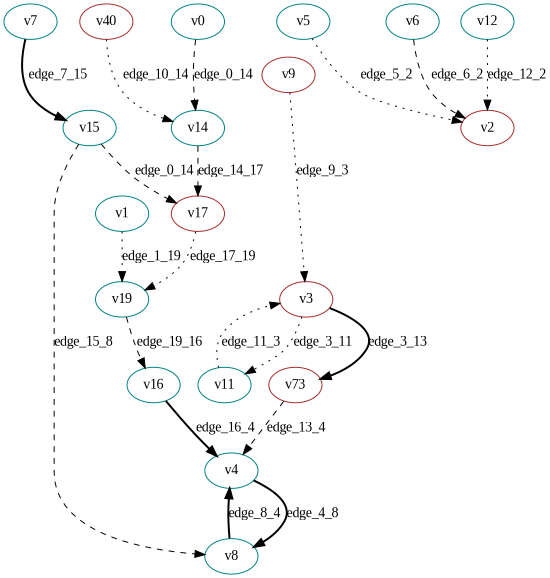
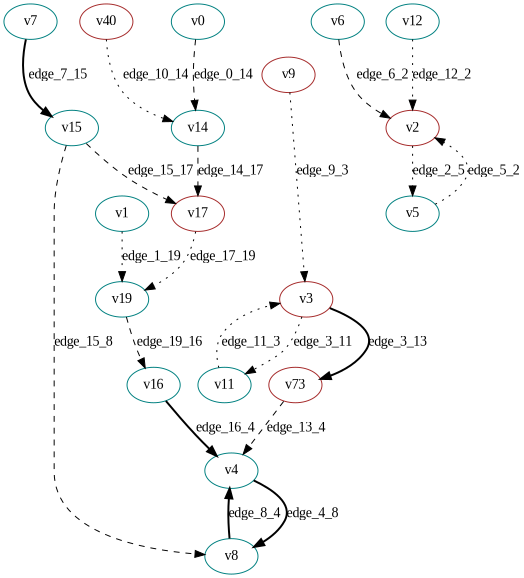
none -> (413, 166)
(164, 171) -> (161, 171)
